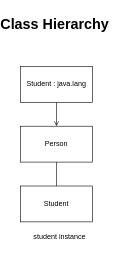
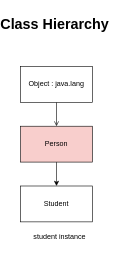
(57, 84) -> (57, 84)
(57, 144) -> (57, 144)
(57, 182) -> (57, 180)
